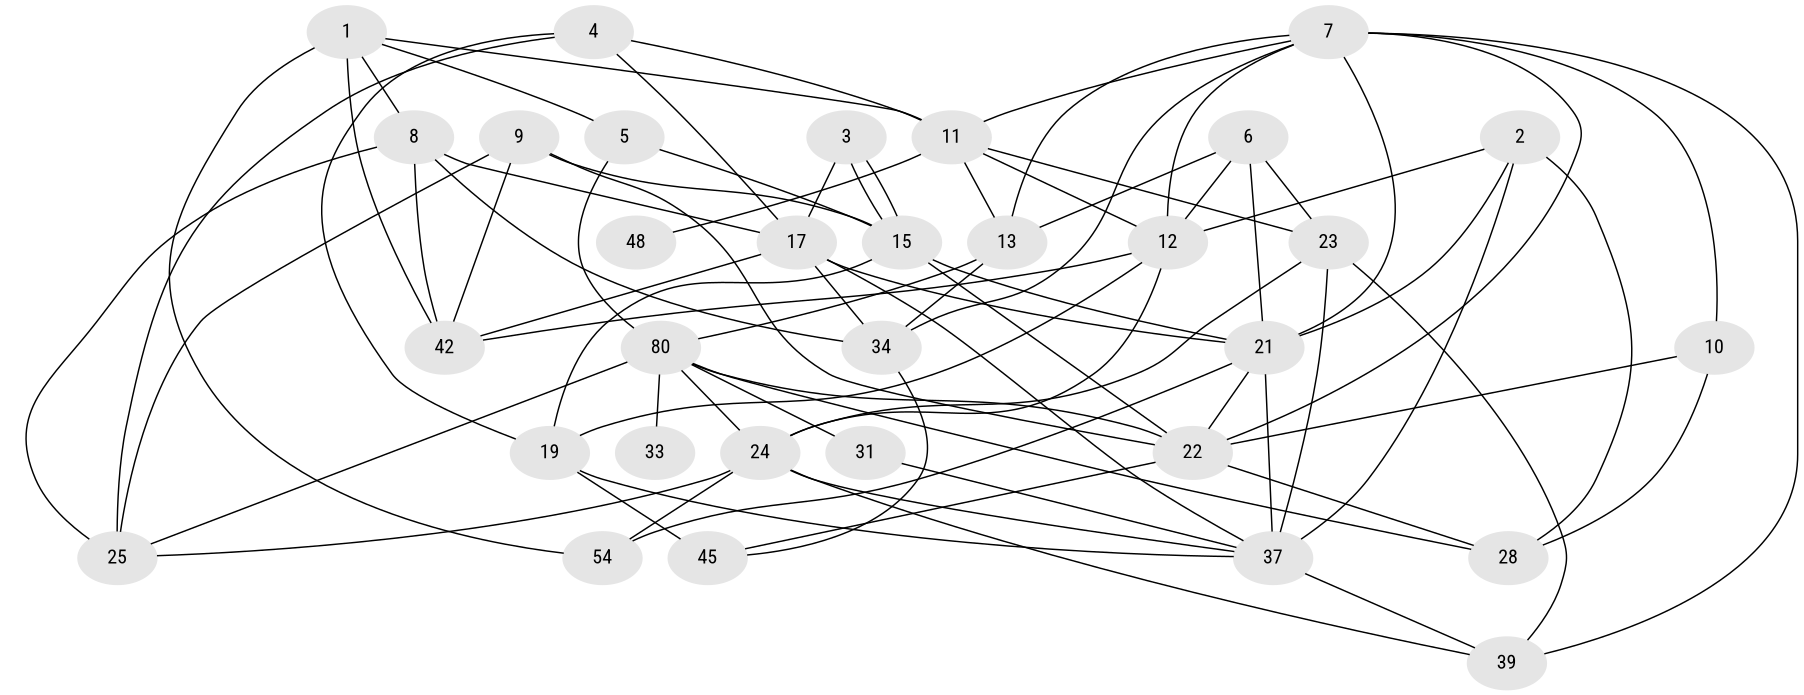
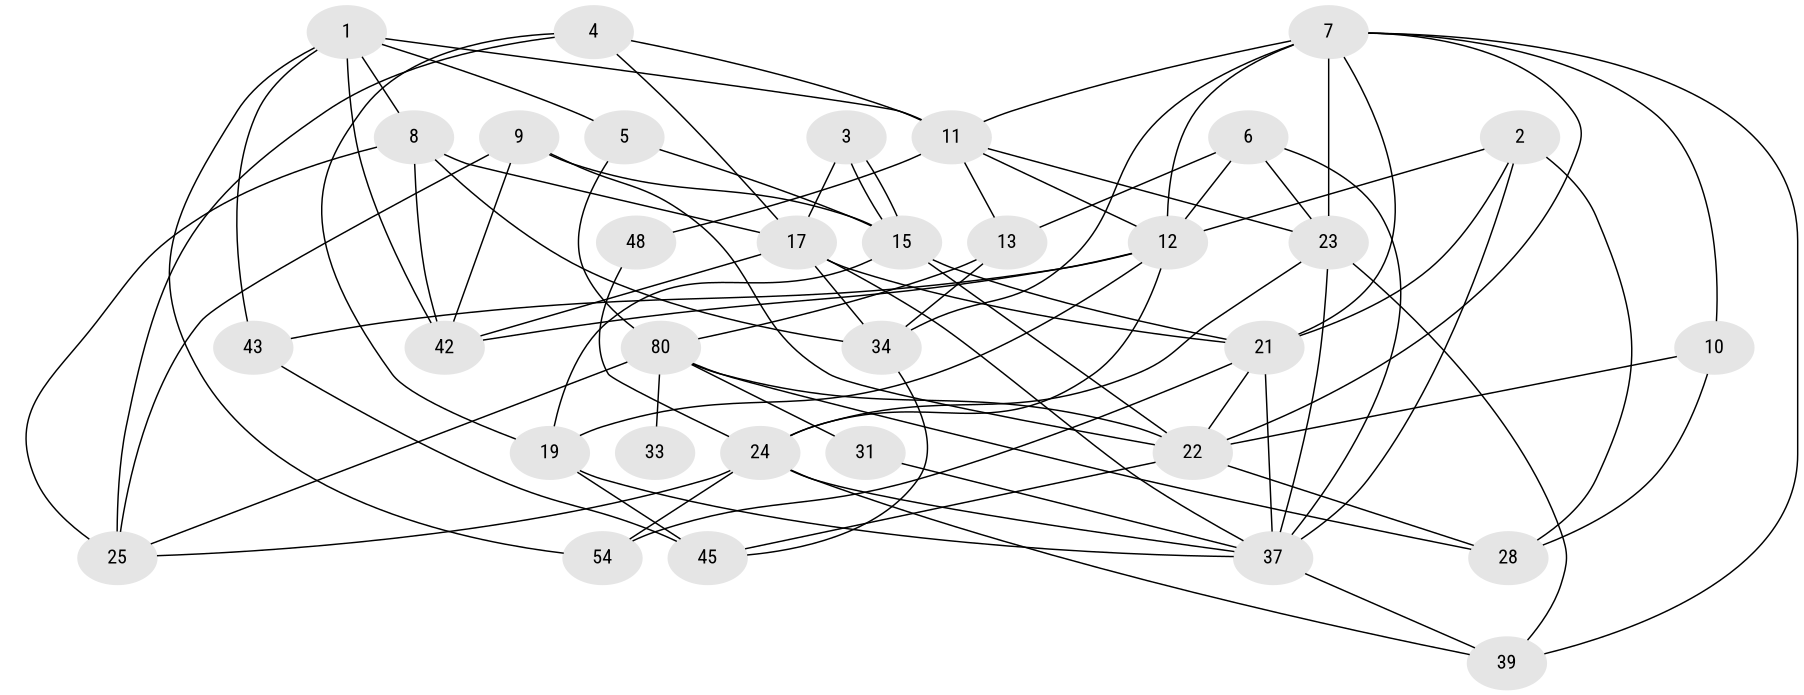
(1078, 103) -> (1329, 137)
(1256, 243) -> (1397, 327)
none -> (253, 348)
(706, 396) -> (618, 381)
